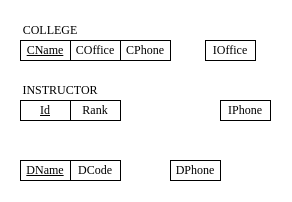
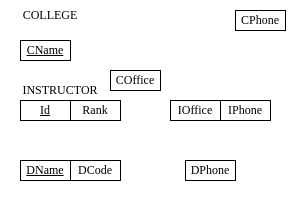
(51, 31) -> (51, 16)
(96, 51) -> (136, 81)
(146, 51) -> (261, 21)
(231, 51) -> (196, 111)
(196, 171) -> (211, 171)
